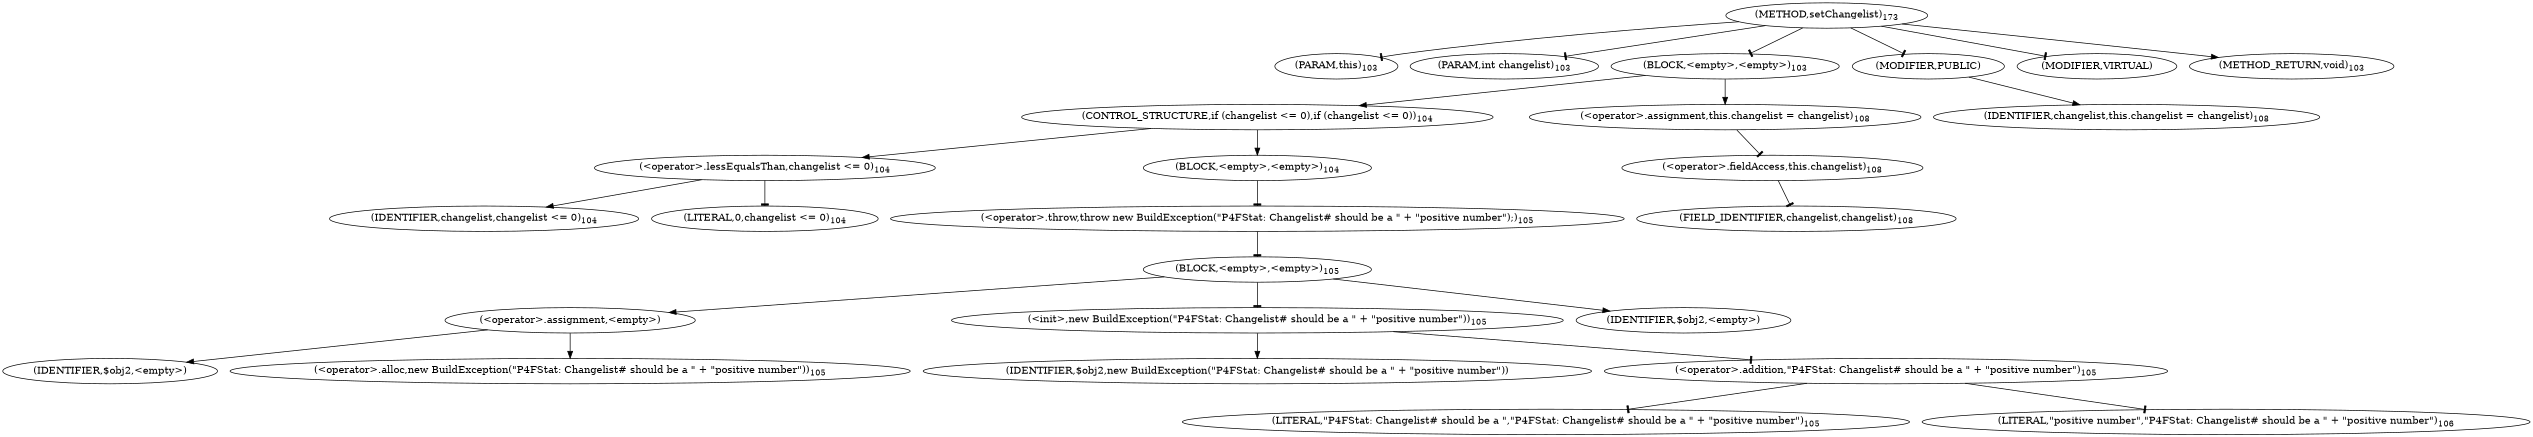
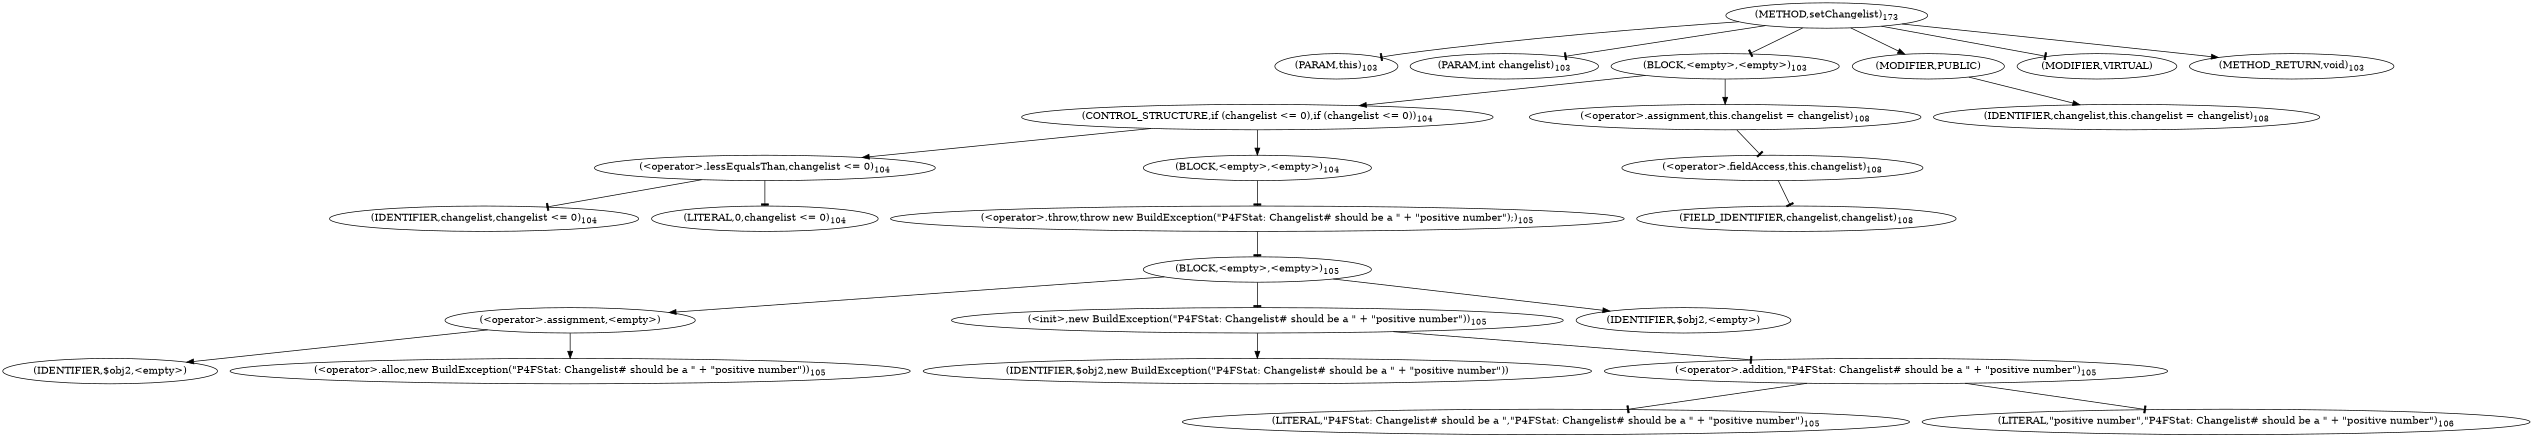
(1876, 40) -> (1875, 39)
(627, 193) -> (626, 193)
